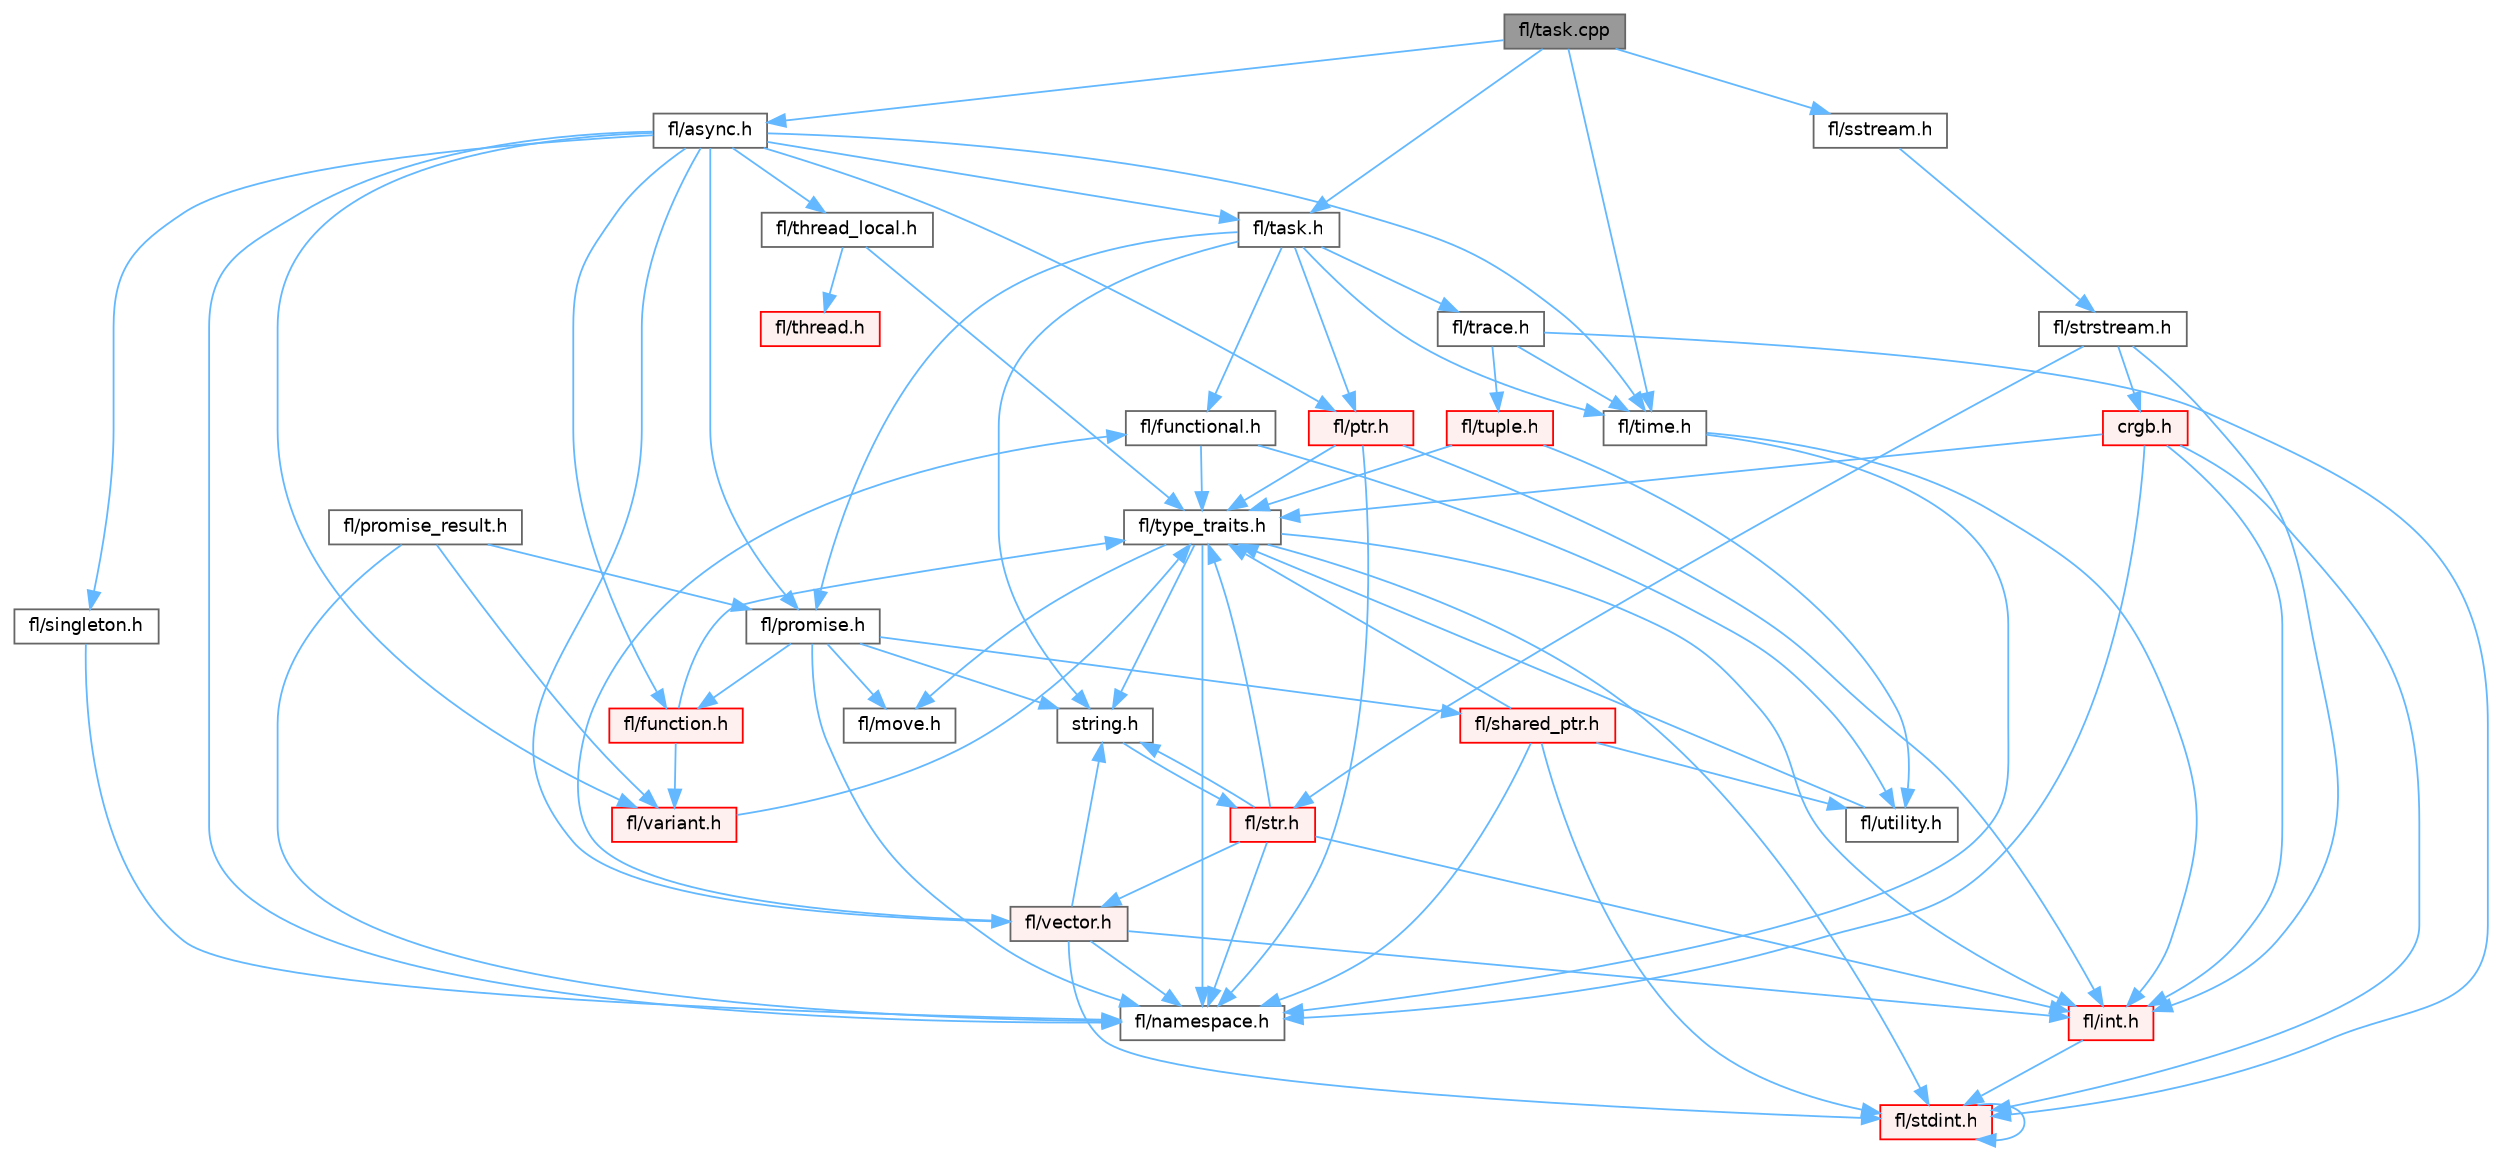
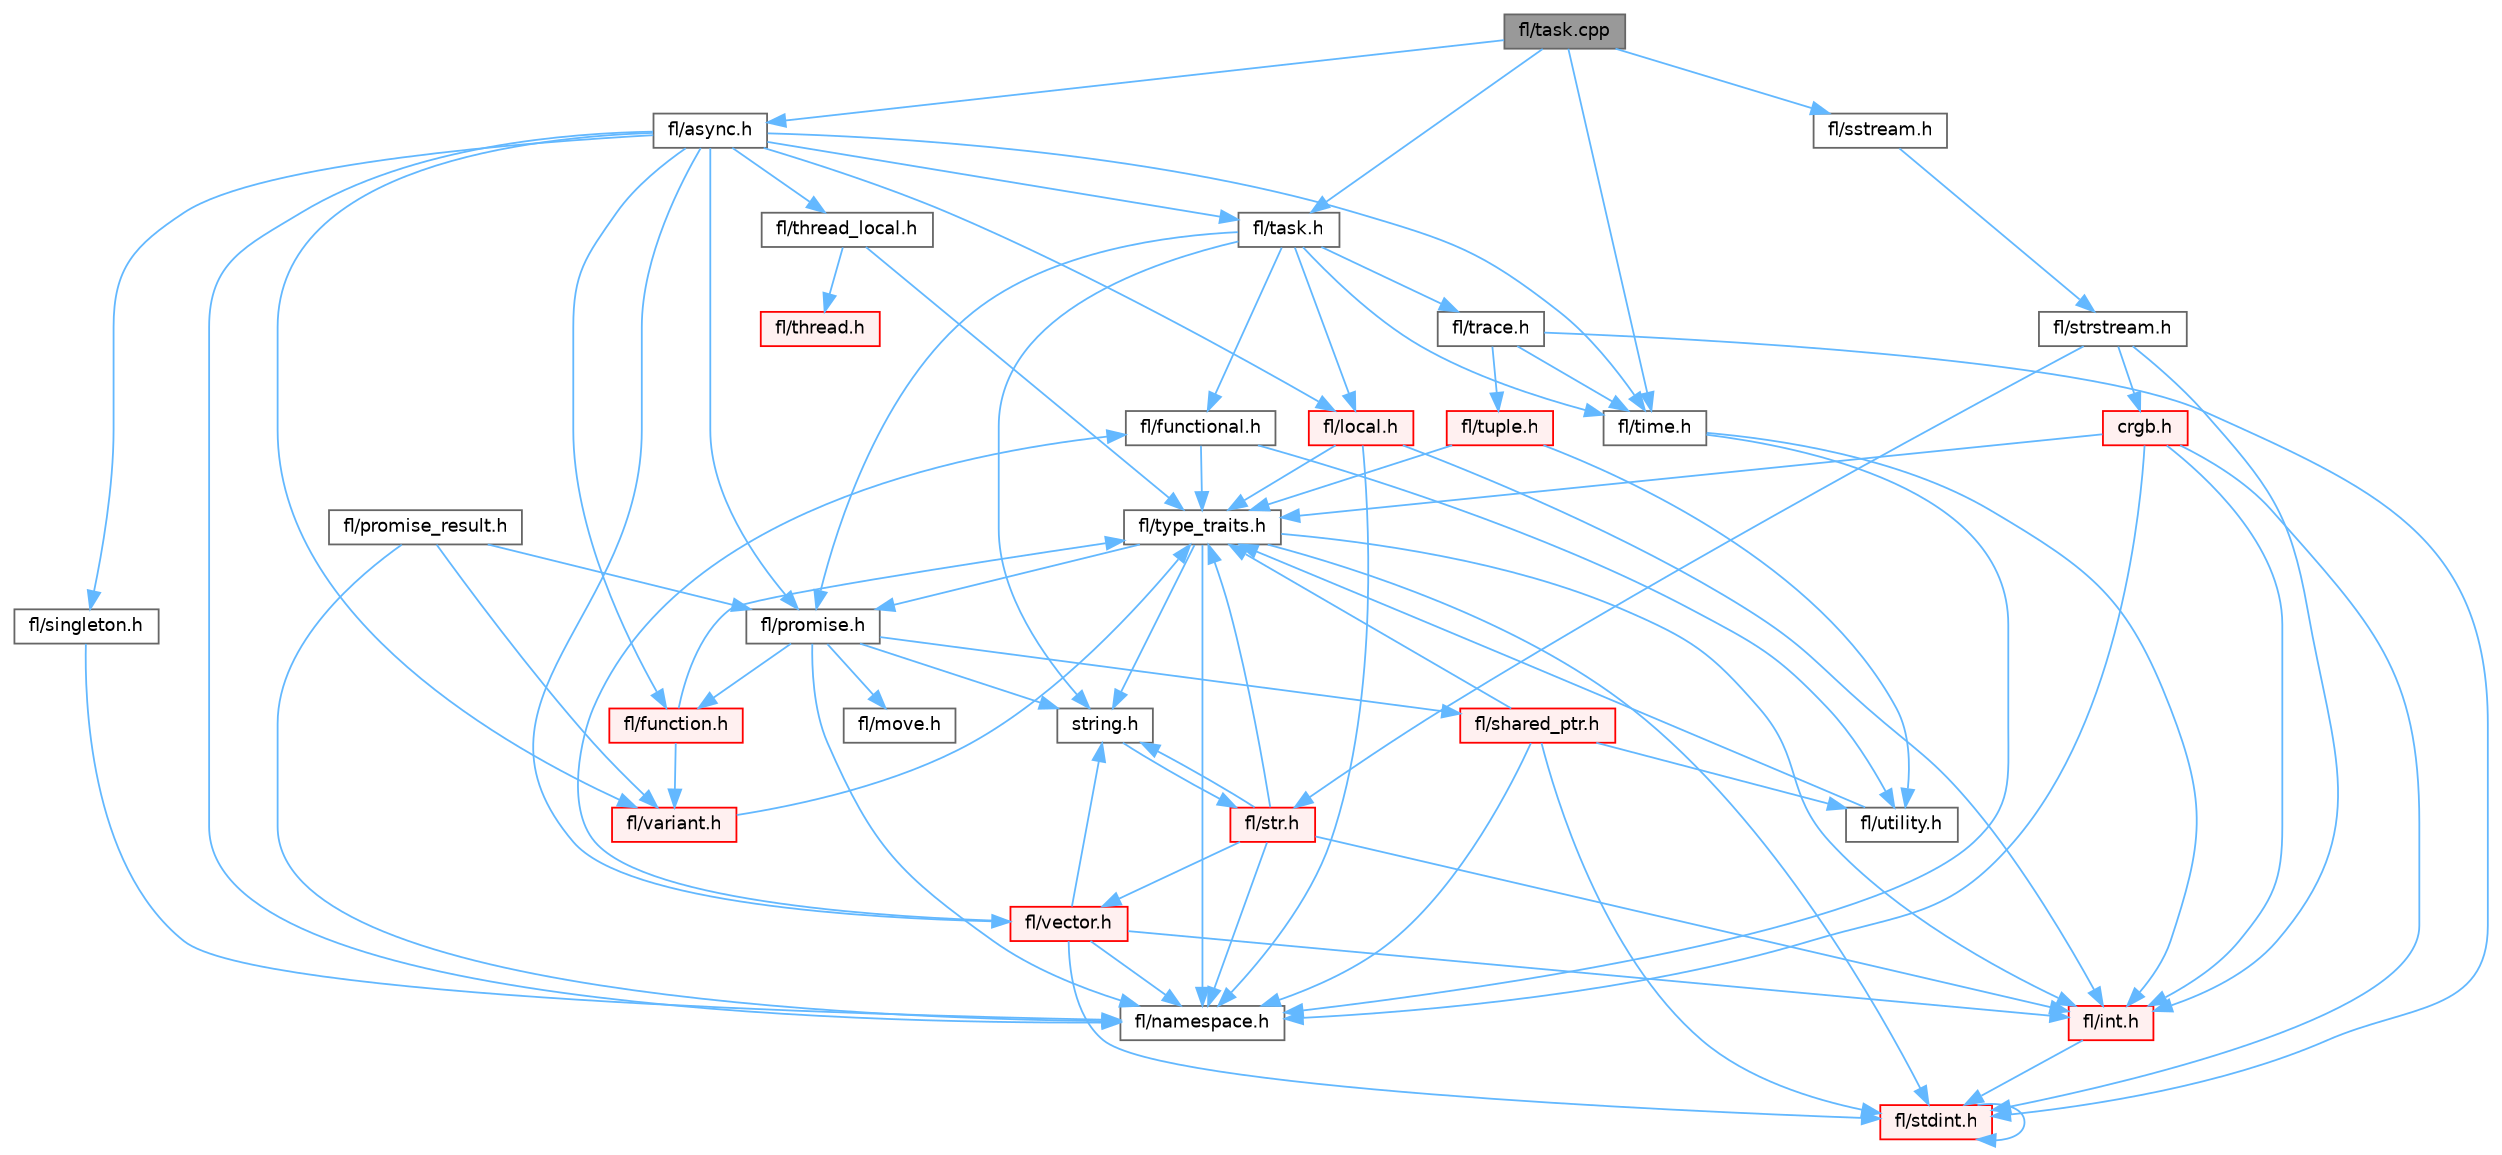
(1361, 428) -> (1361, 428)
(1041, 610) -> (1023, 573)
(1069, 924) -> (1069, 924)
